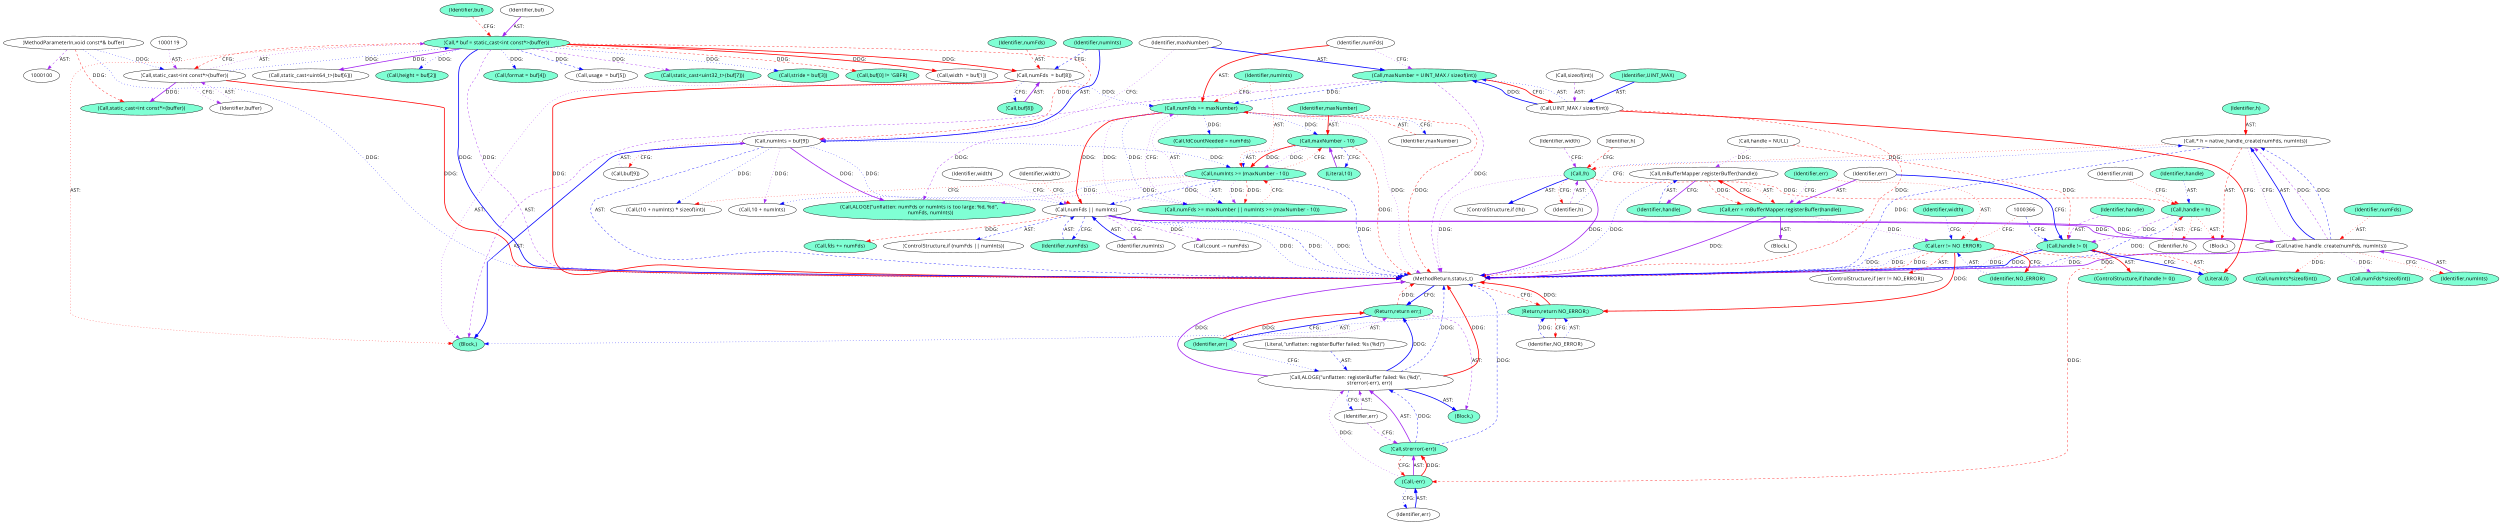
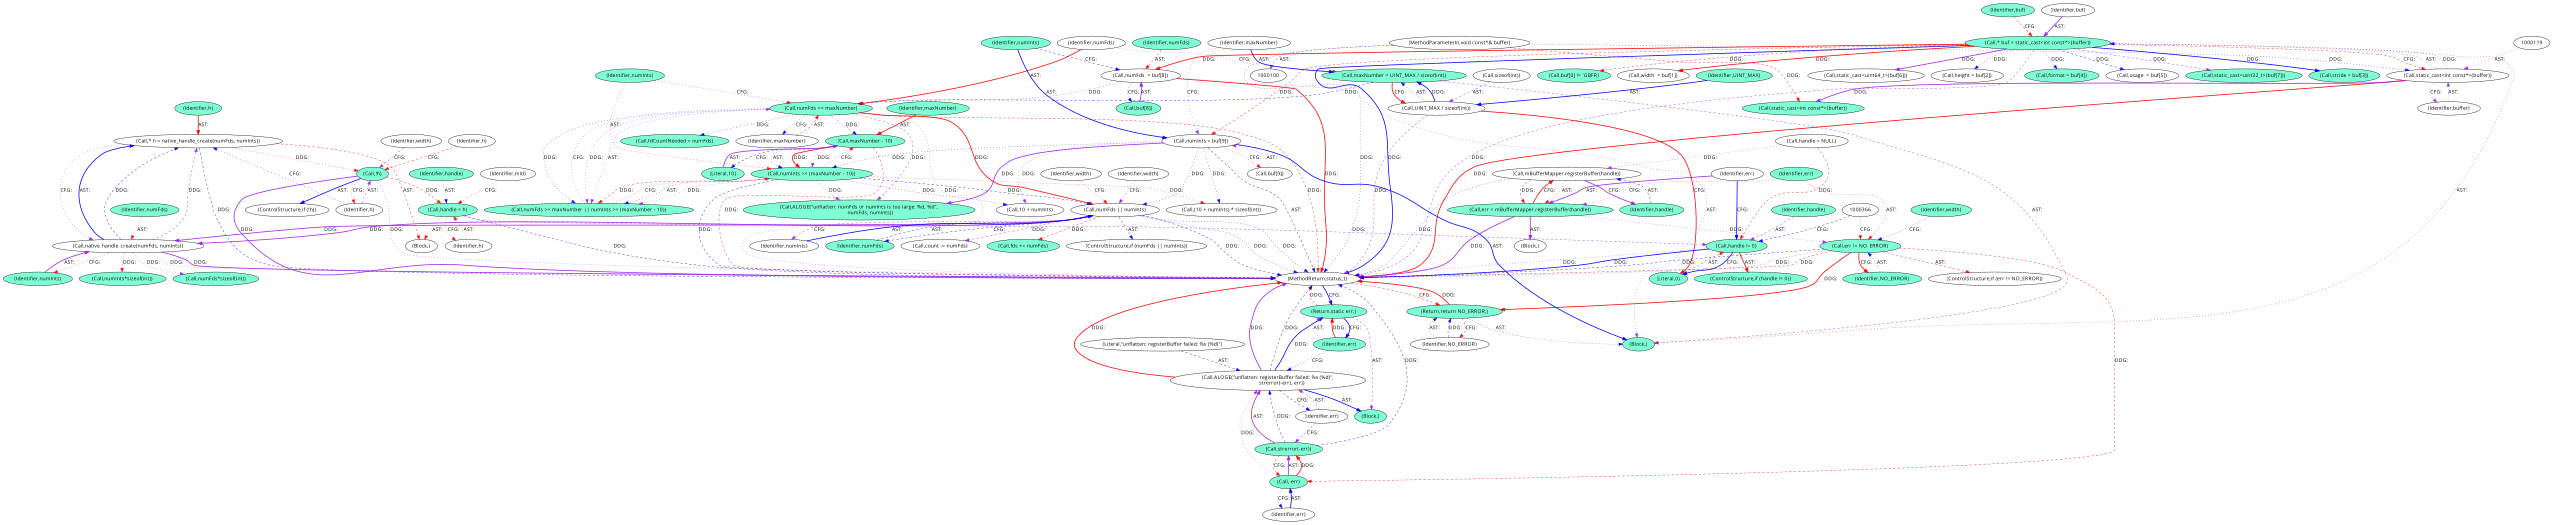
(663, 57) -> (2204, 57)
(412, 76) -> (1967, 76)
(1470, 172) -> none
(955, 190) -> (1178, 190)
(1853, 231) -> (1375, 183)
(1398, 312) -> (1334, 312)
